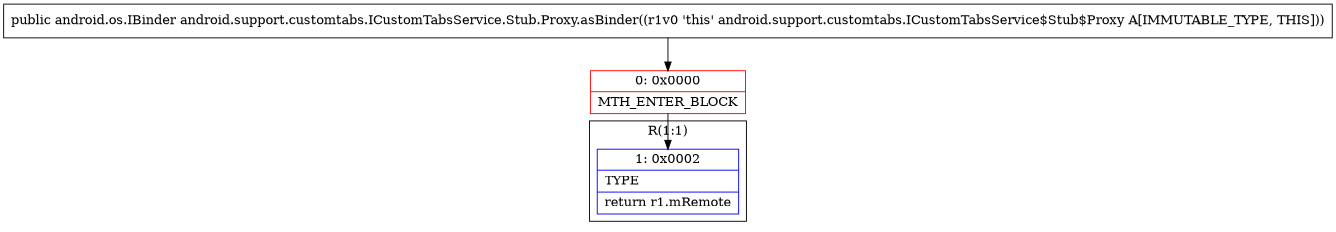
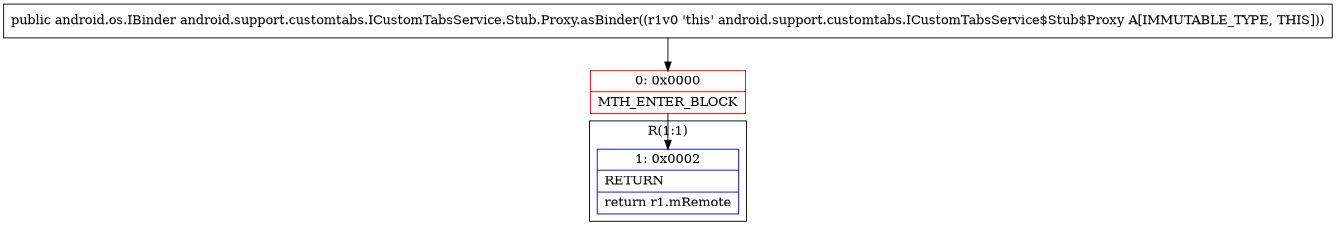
(622, 181) -> (634, 181)
